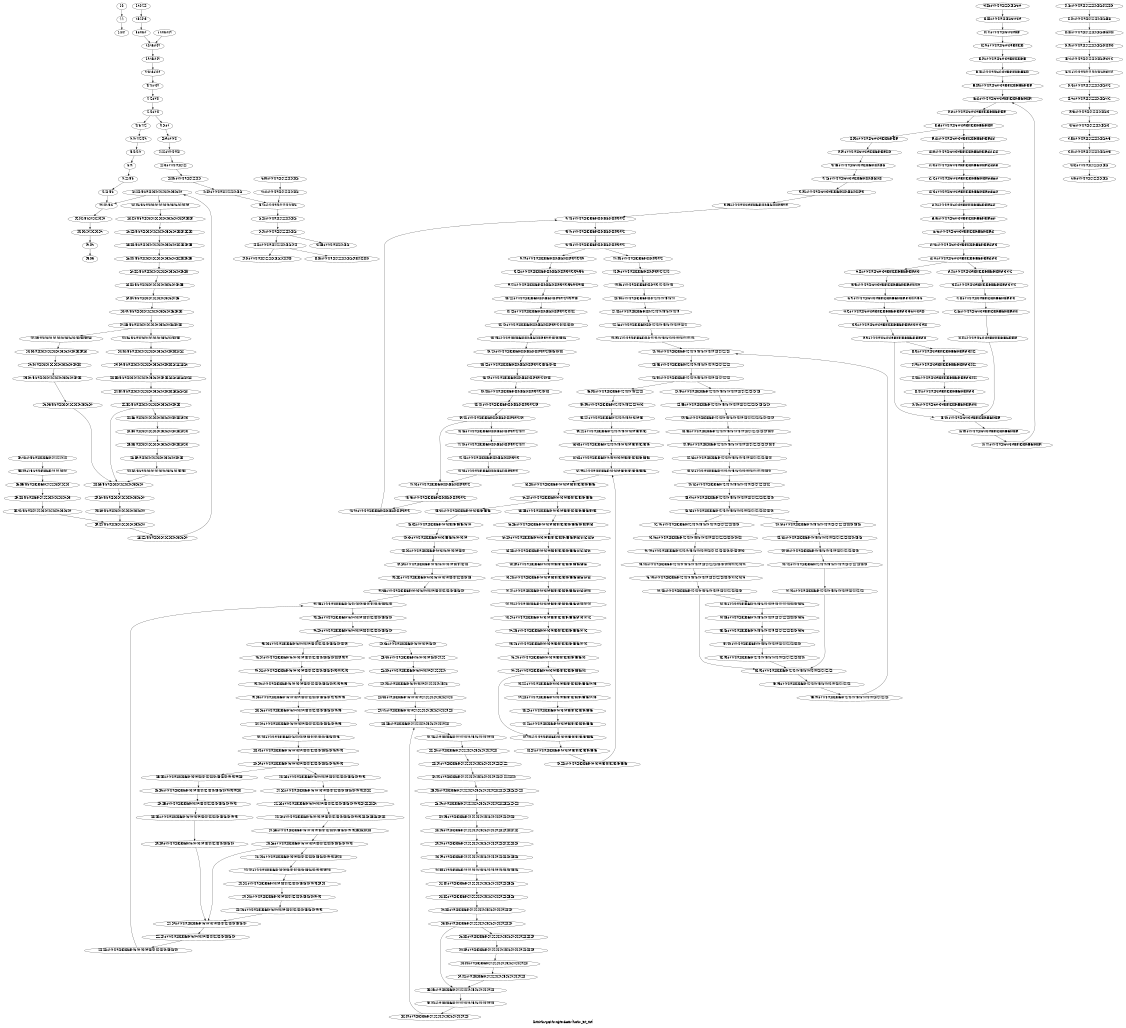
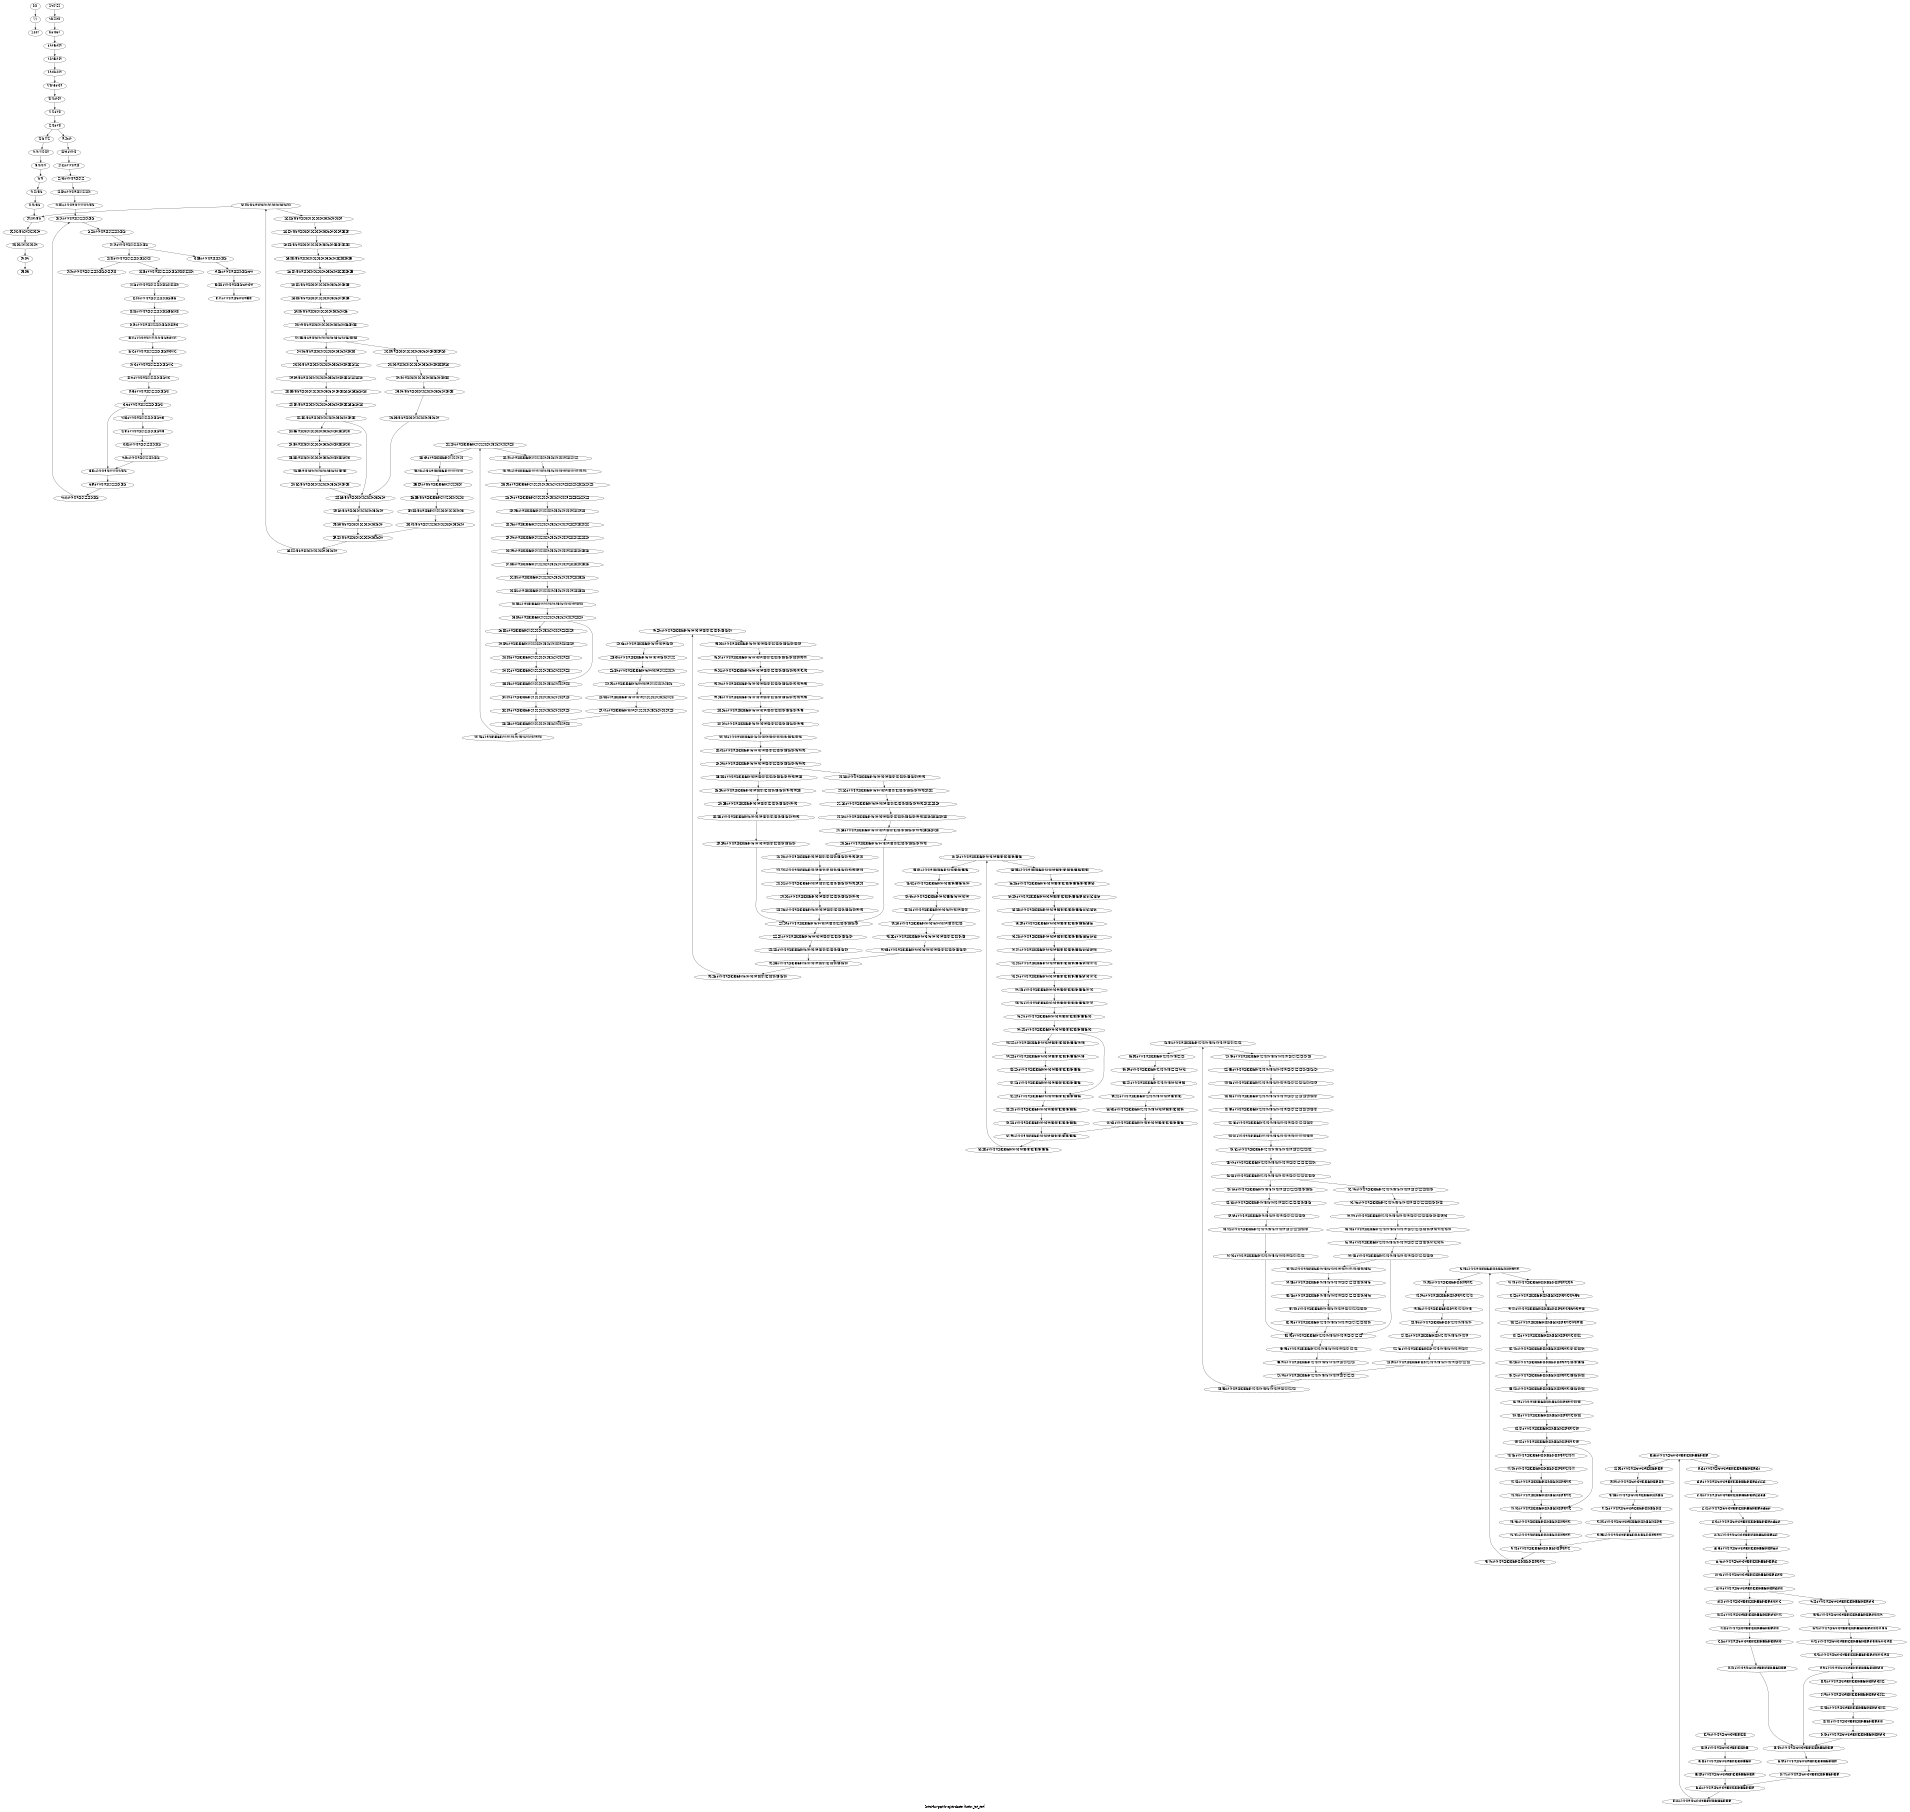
(146, 39) -> (55, 39)
(1003, 39) -> none
(138, 139) -> (41, 153)
none -> (221, 265)
none -> (161, 278)
none -> (441, 458)
none -> (108, 472)
(43, 485) -> (437, 498)
